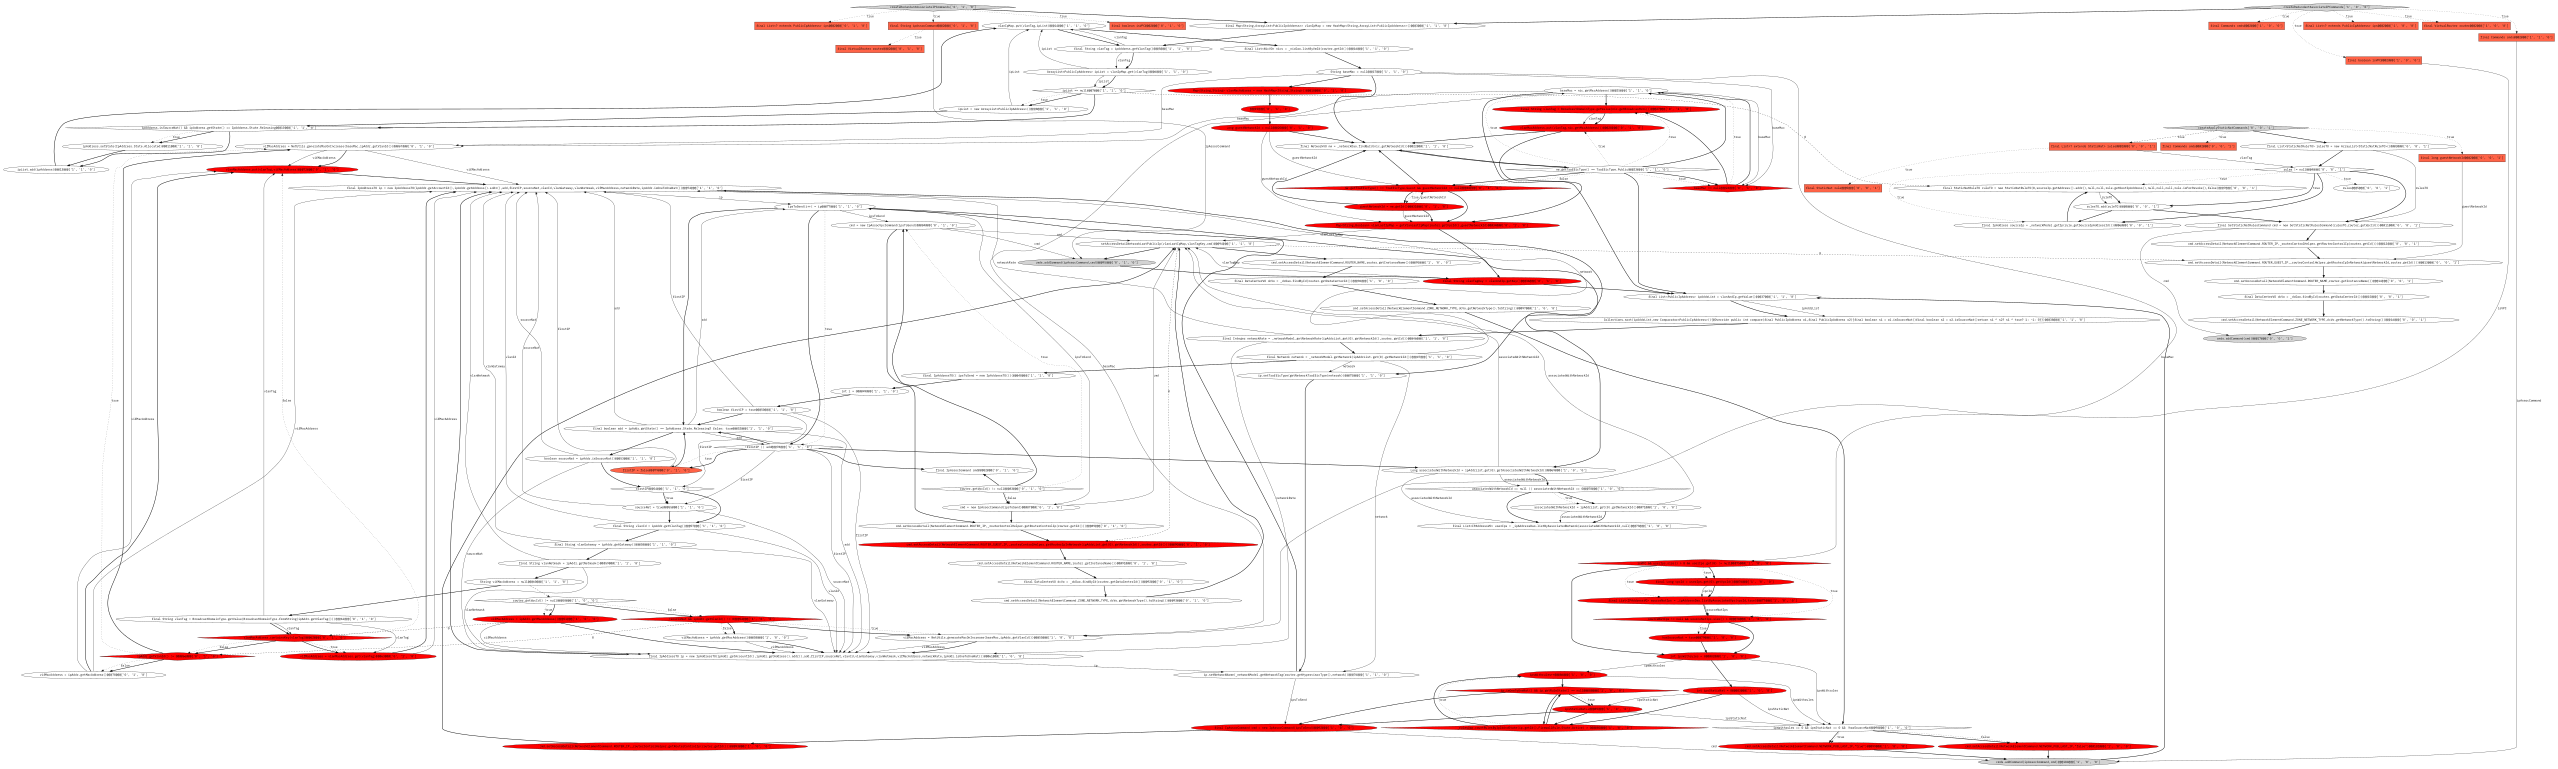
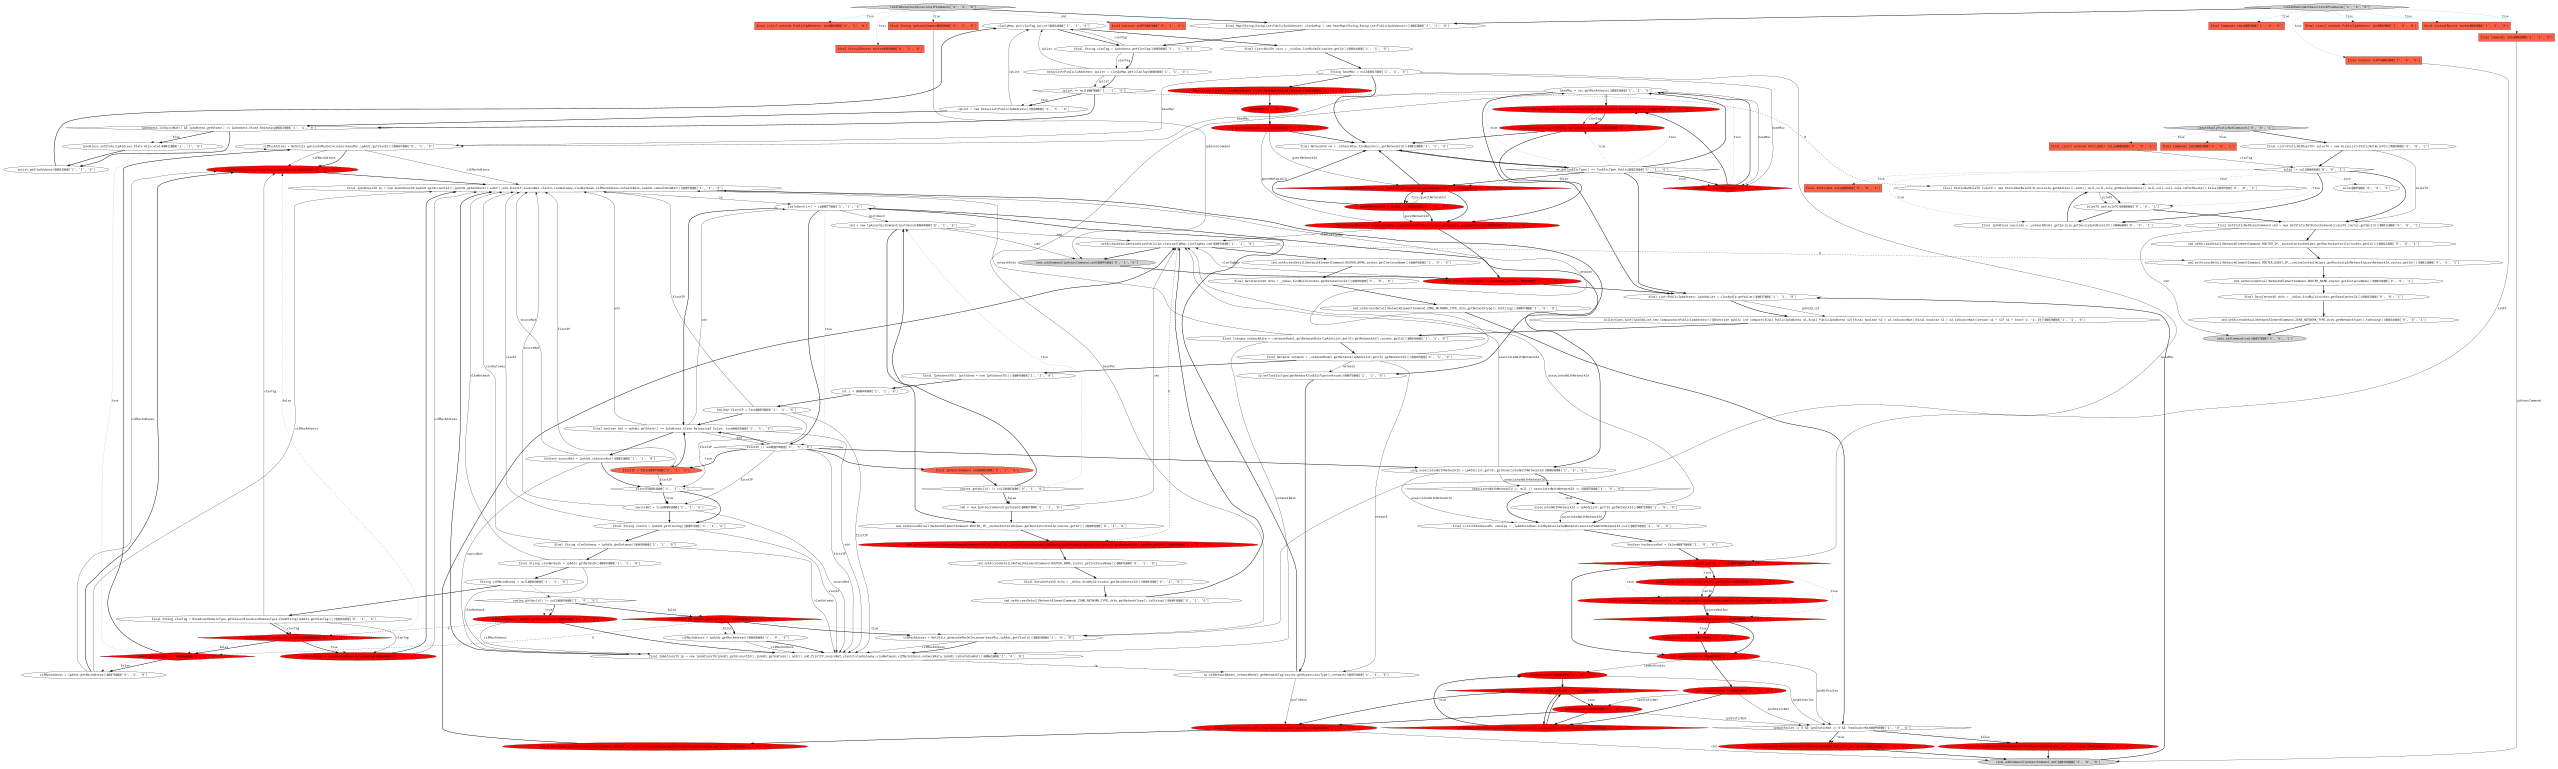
(1063, 17) -> (1063, 17)
(908, 37) -> (885, 18)
(2174, 137) -> (2174, 137)
(1948, 158) -> (1995, 172)
(2462, 158) -> none
(2251, 202) -> (2251, 202)
(1034, 320) -> none
(977, 470) -> (977, 470)
none -> (659, 479)
(992, 480) -> (988, 479)
none -> (1672, 545)
